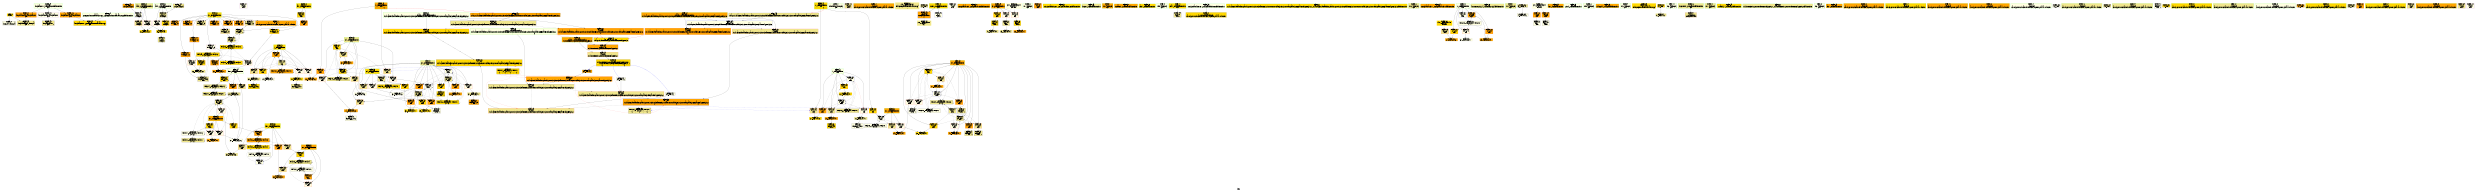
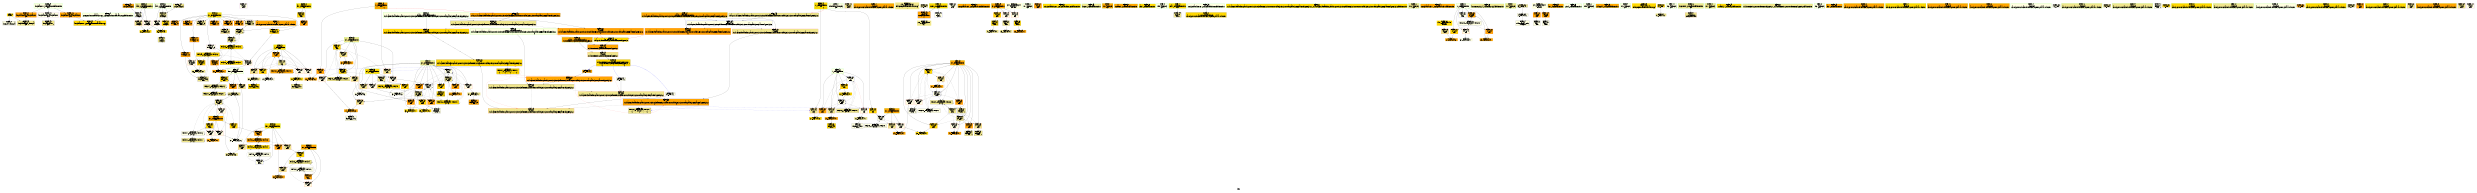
none -> (1523, 23)
